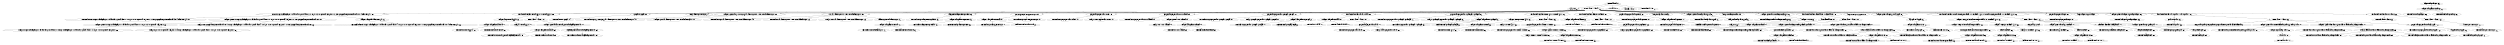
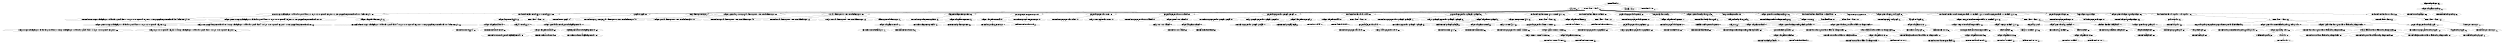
(1613, 9) -> none
none -> (1889, 20)
none -> (2094, 20)
none -> (2264, 36)
